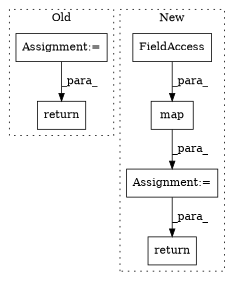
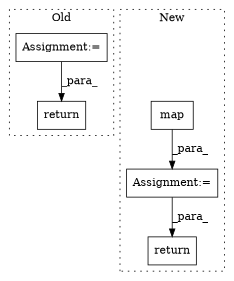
(172, 48) -> none
